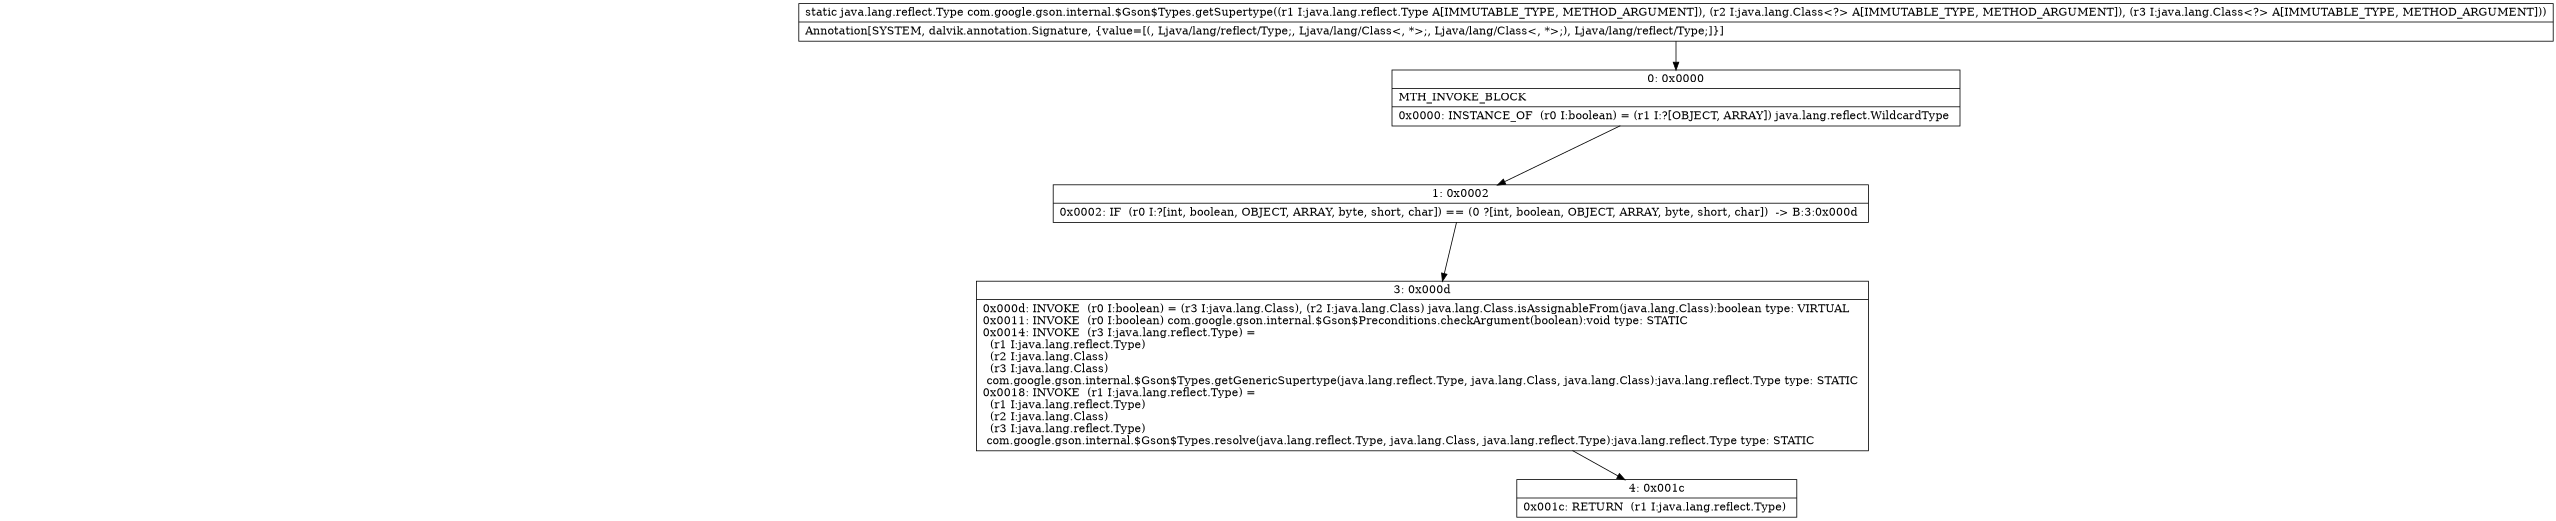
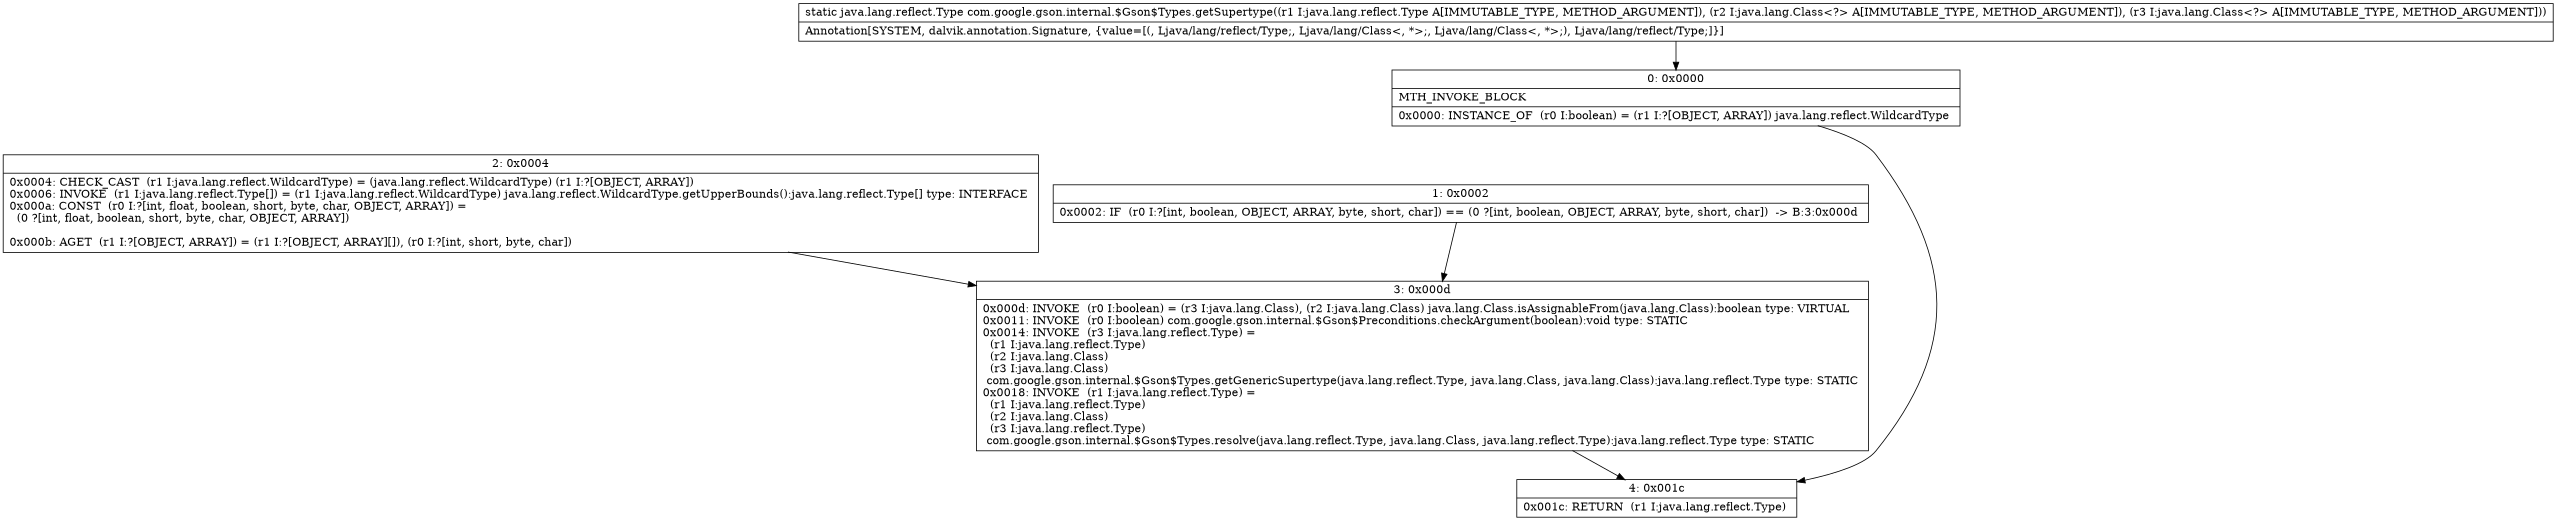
(1563, 154) -> (1936, 309)
none -> (521, 204)
